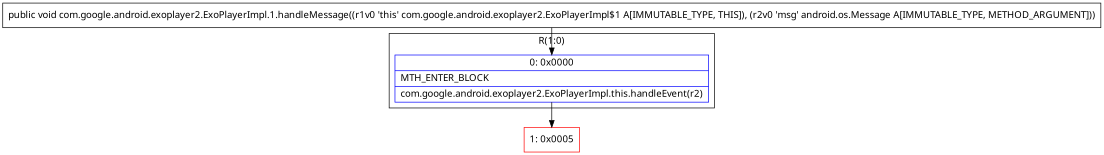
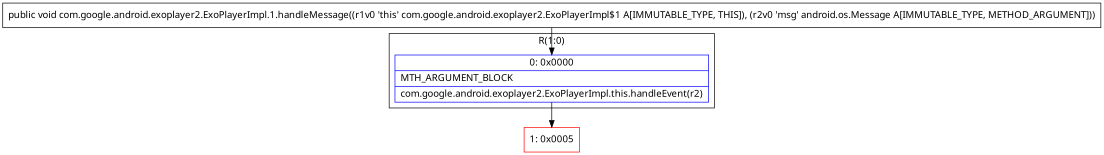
(445, 78) -> (457, 78)
